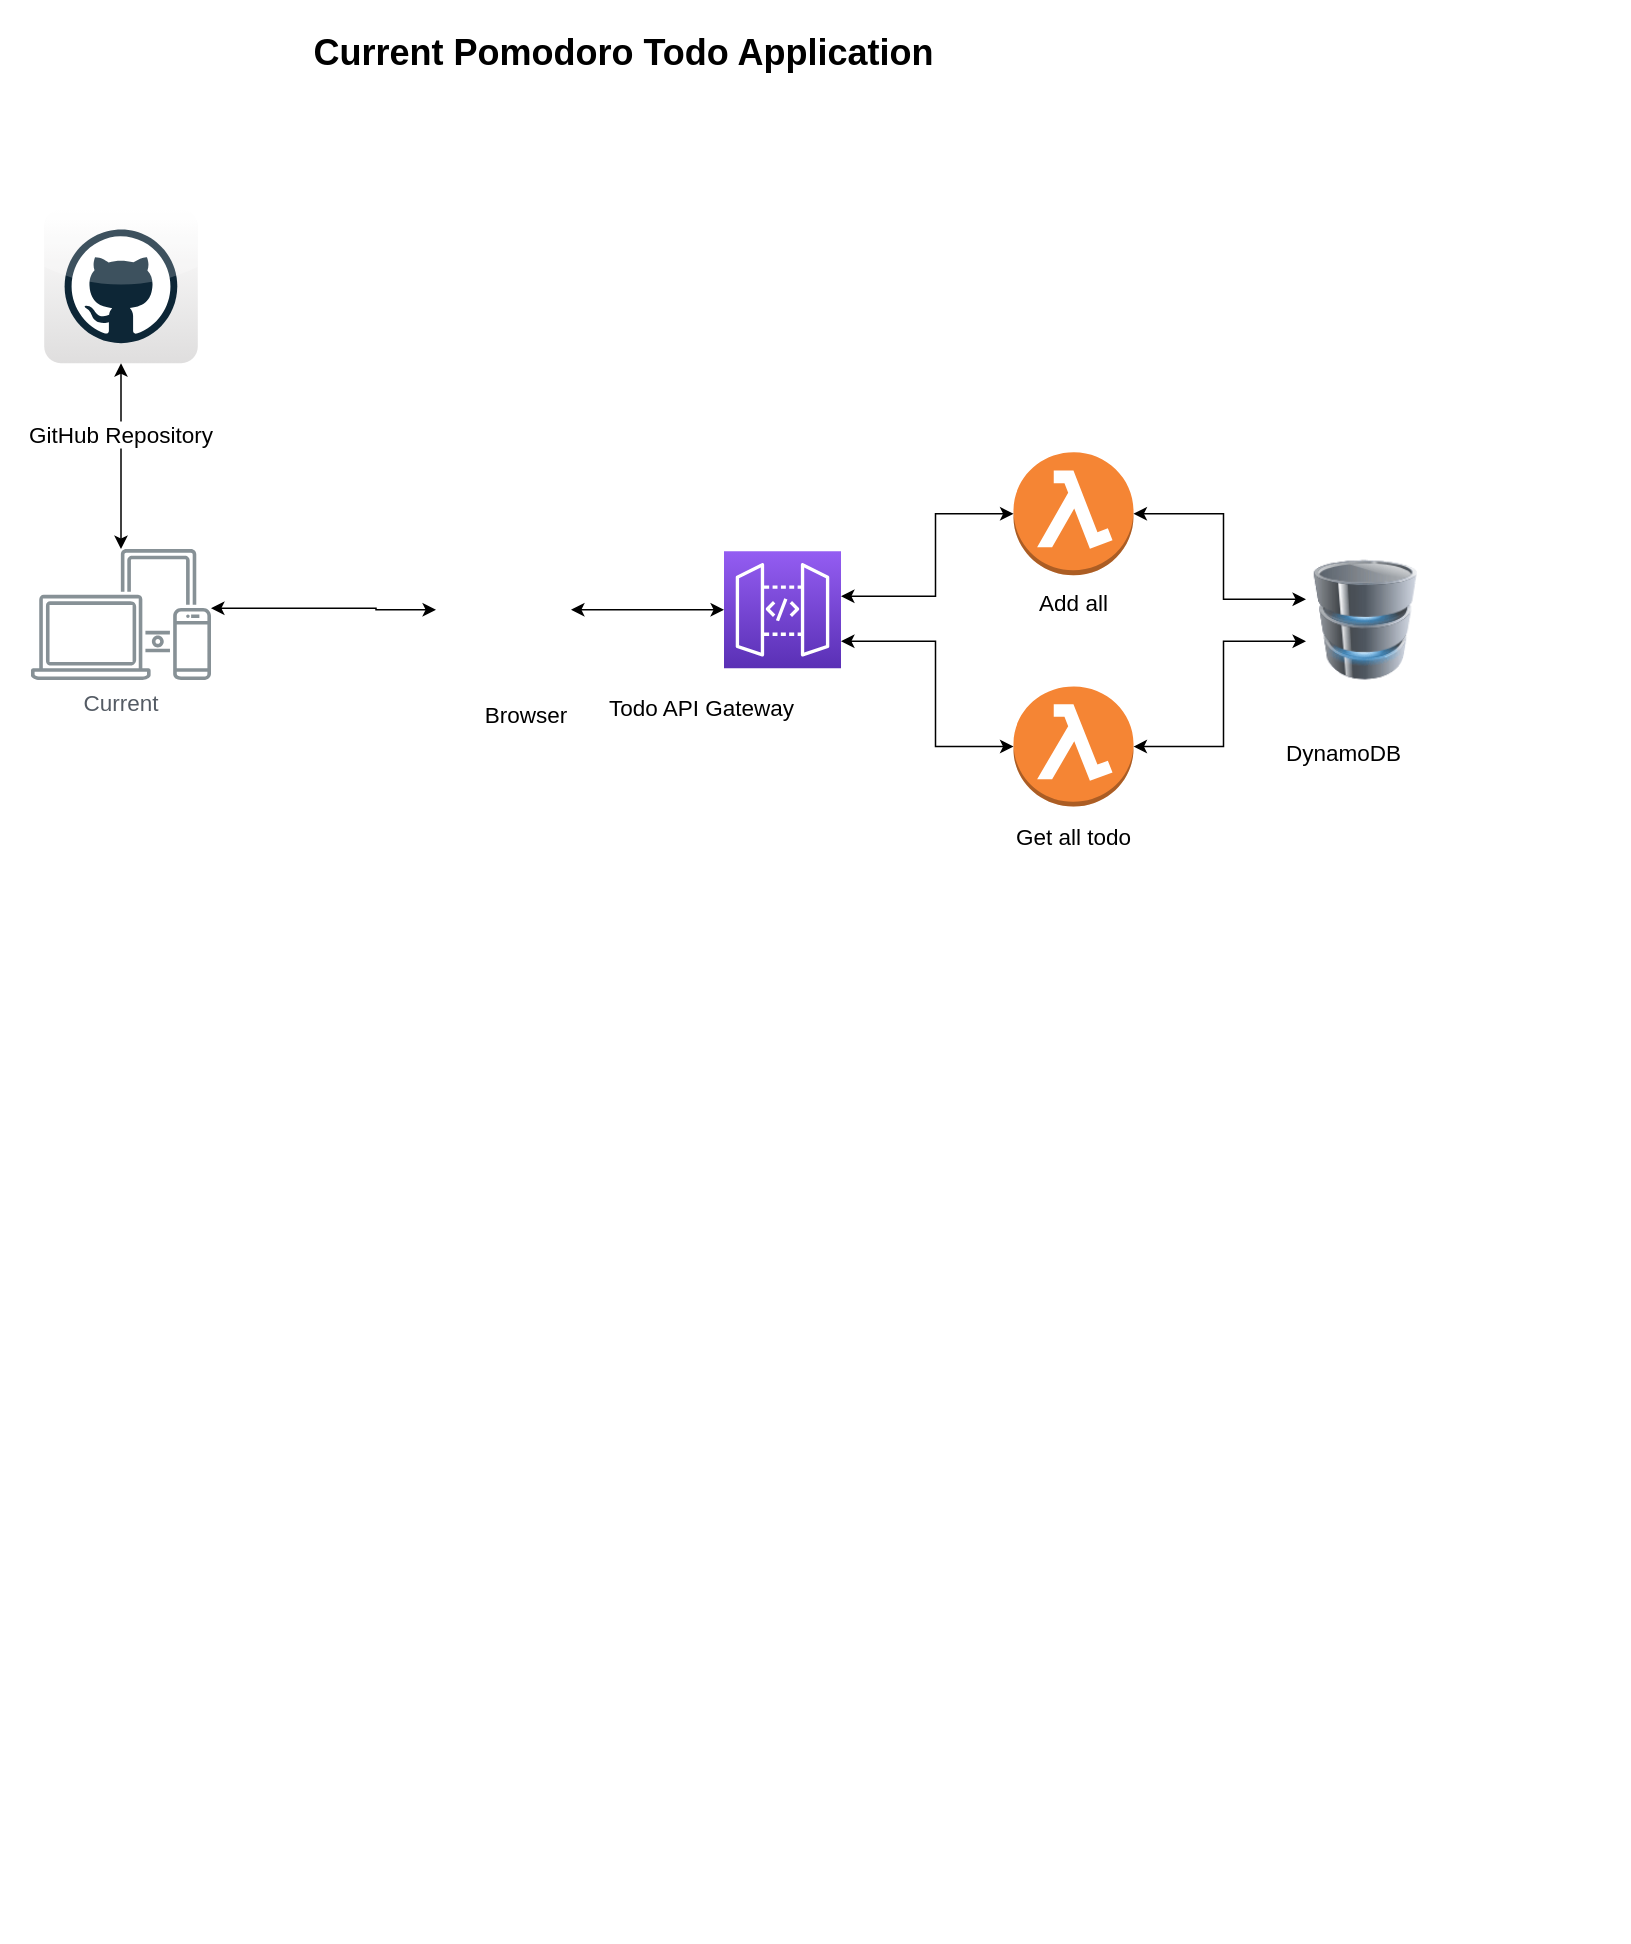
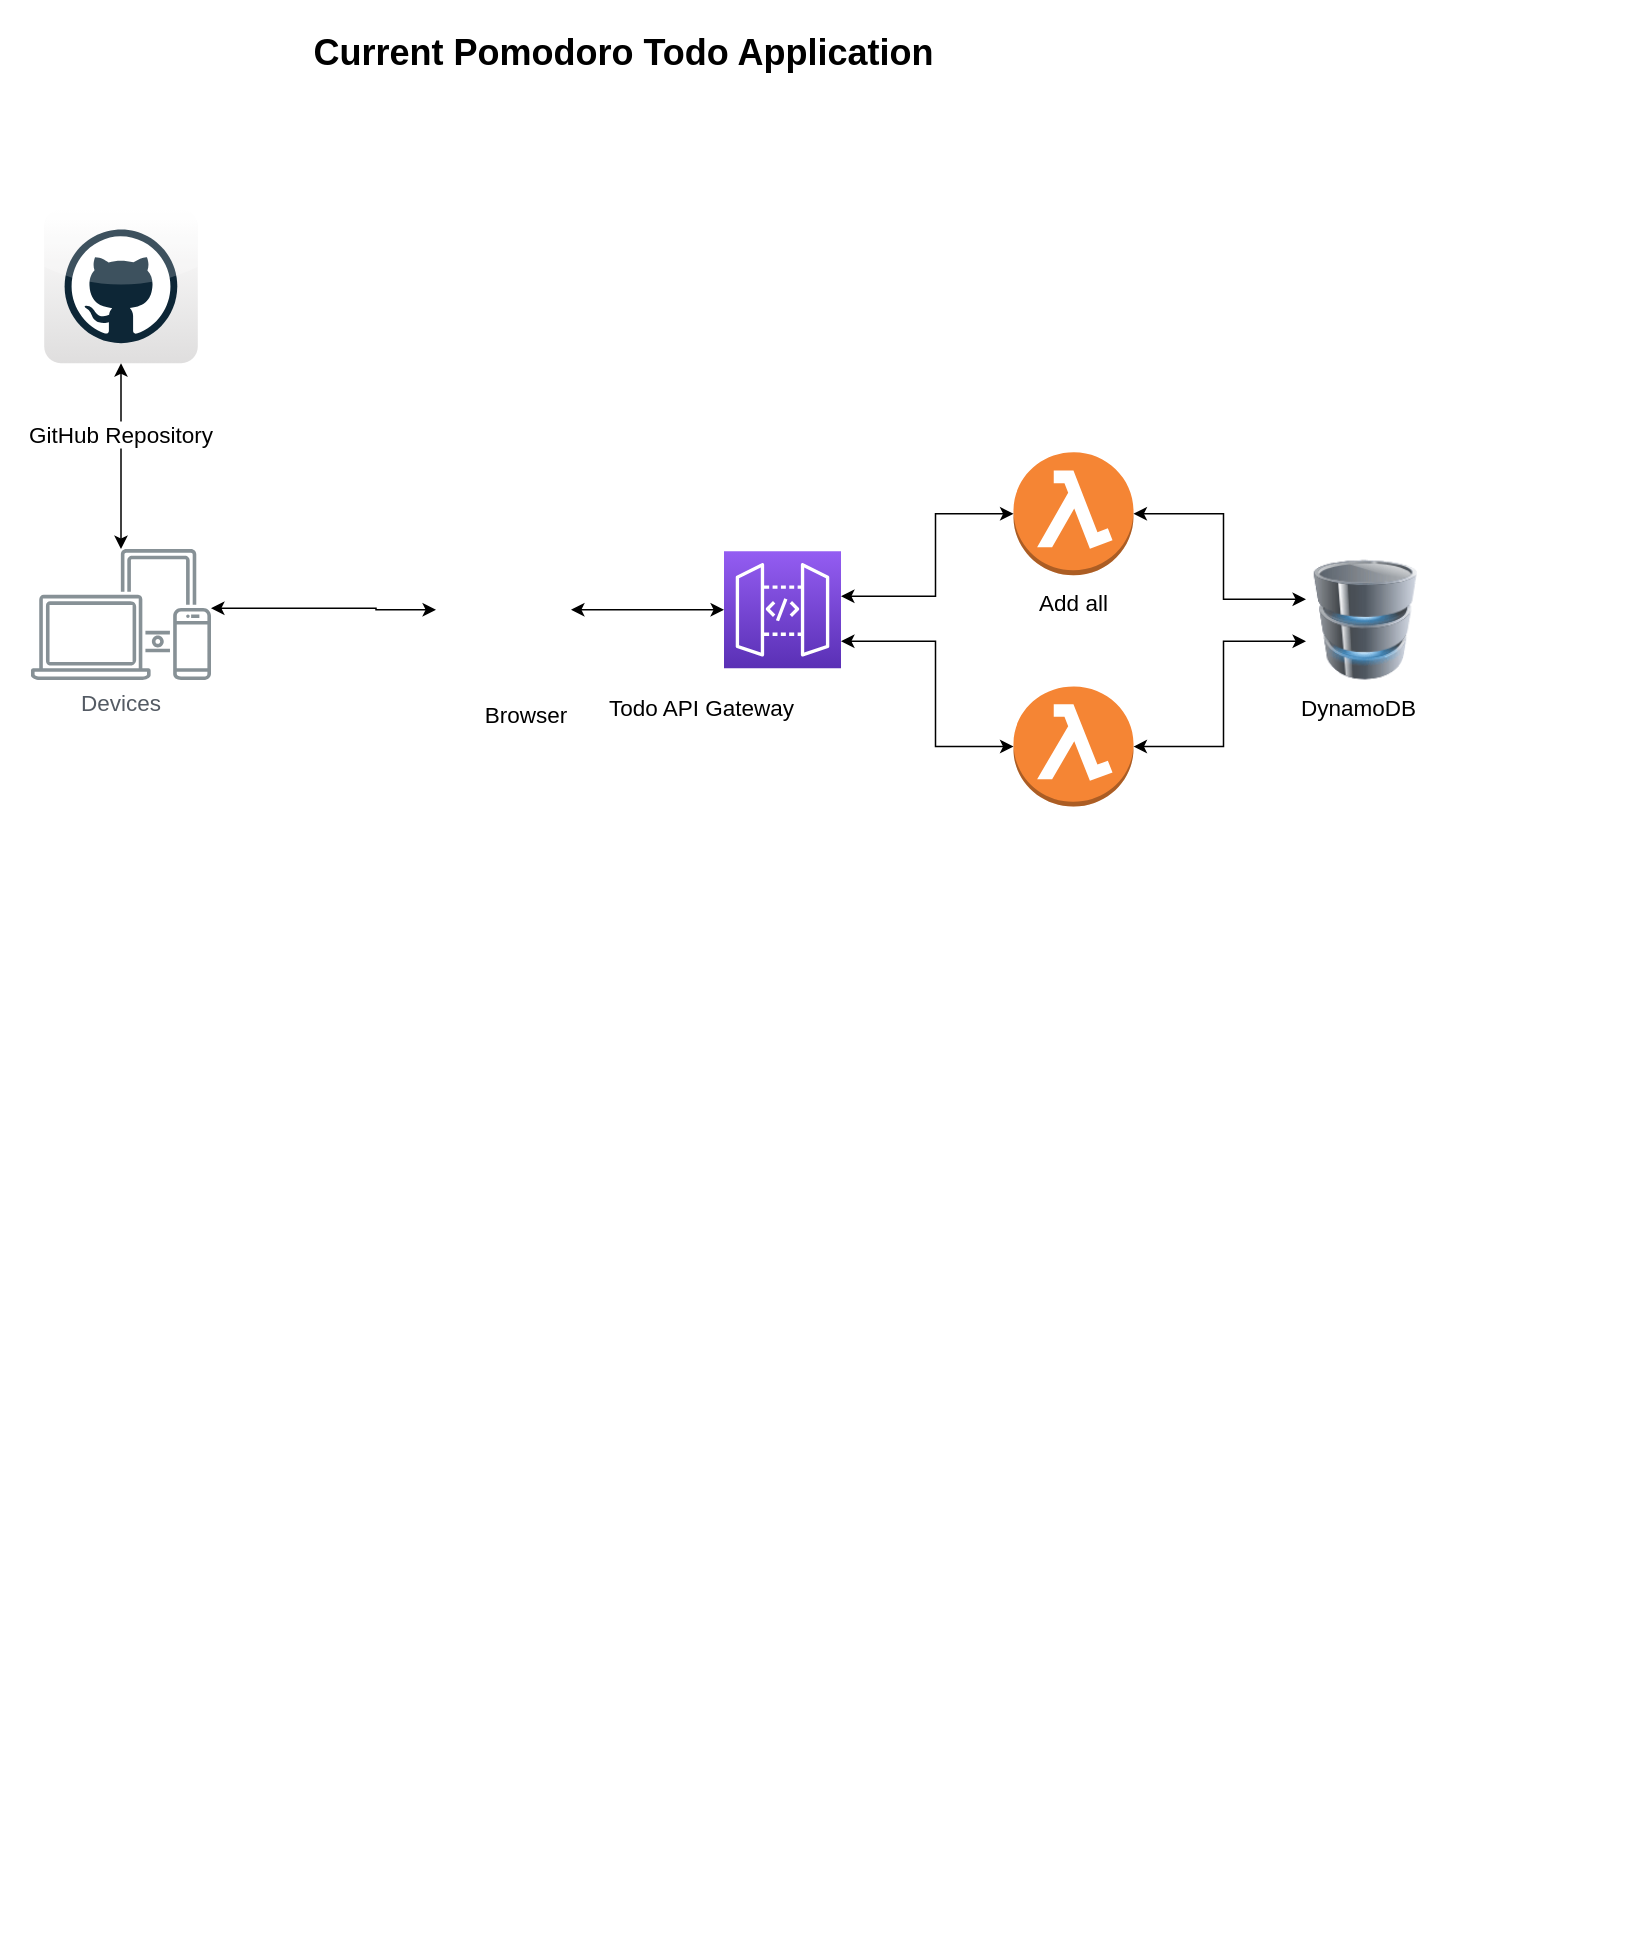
(122, 704) -> (122, 704)
(1343, 752) -> (1358, 707)
(1073, 837) -> none
